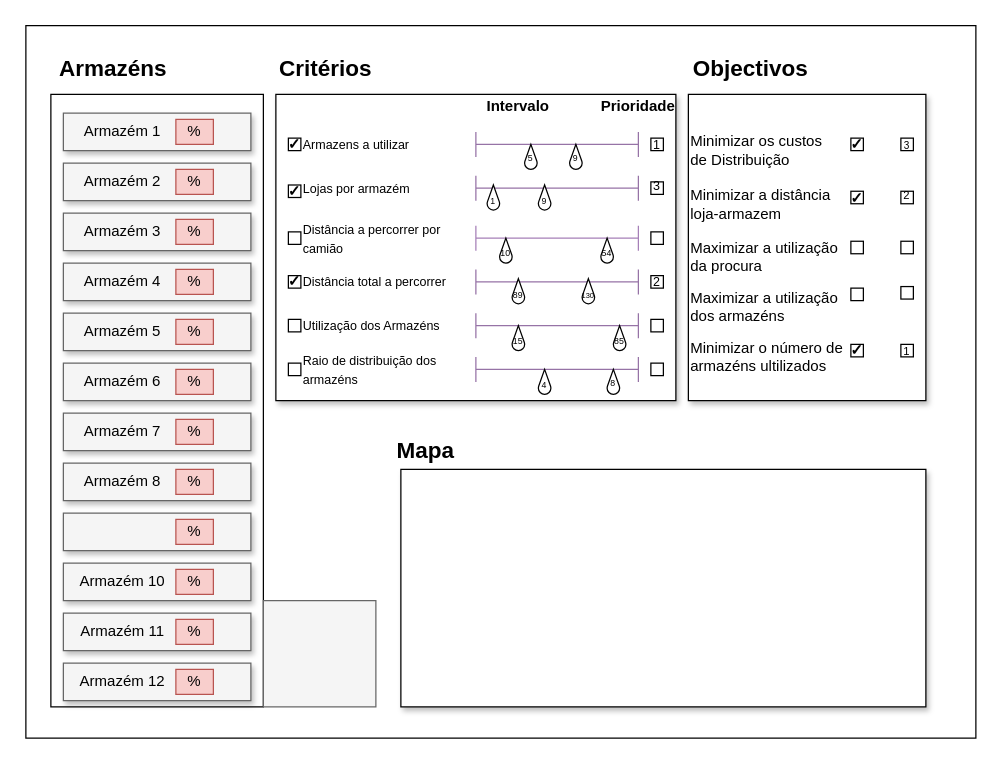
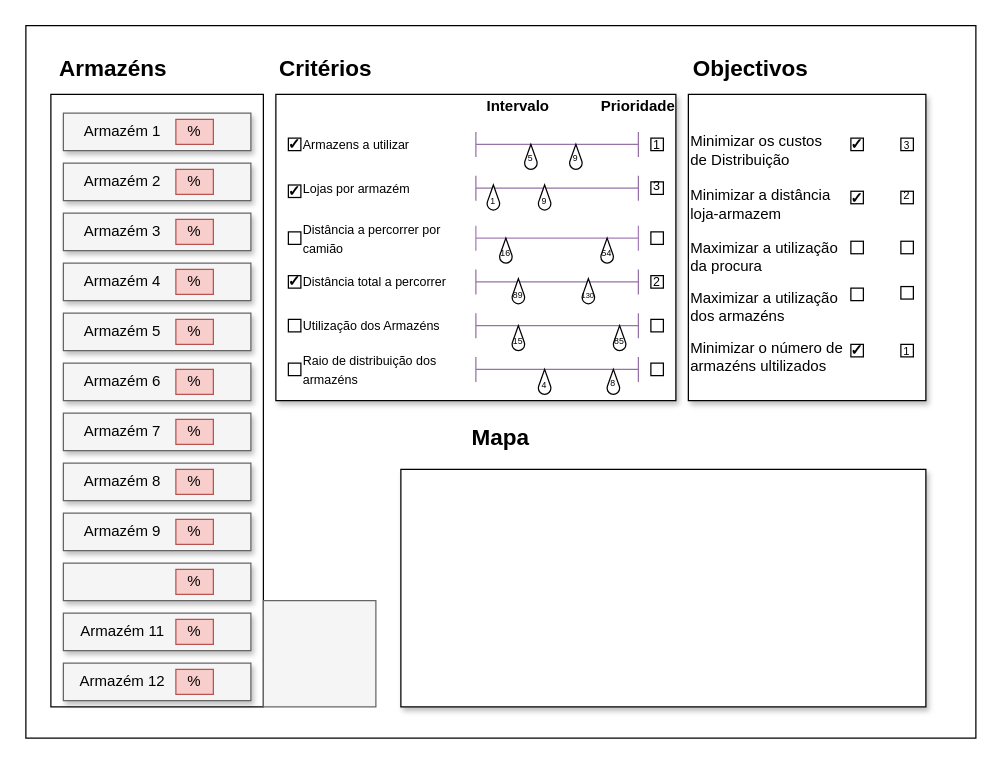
(506, 252) -> (506, 252)
(426, 451) -> (501, 438)
none -> (123, 532)
(123, 582) -> none
